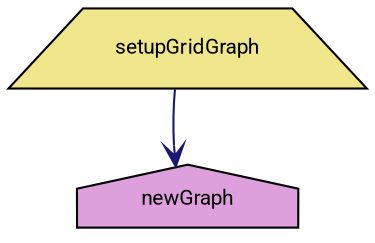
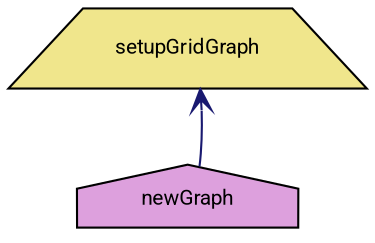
(173, 117) -> (202, 139)
